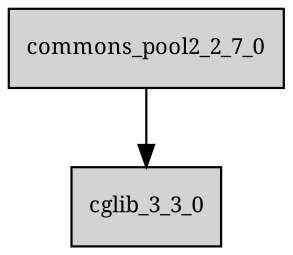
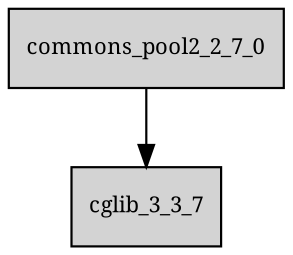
(146, 207) -> (146, 207)
